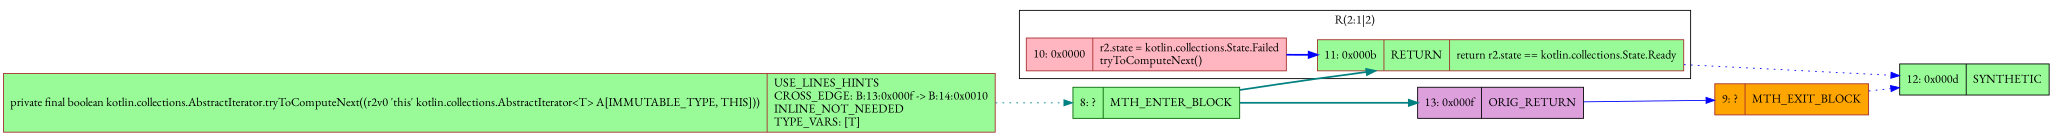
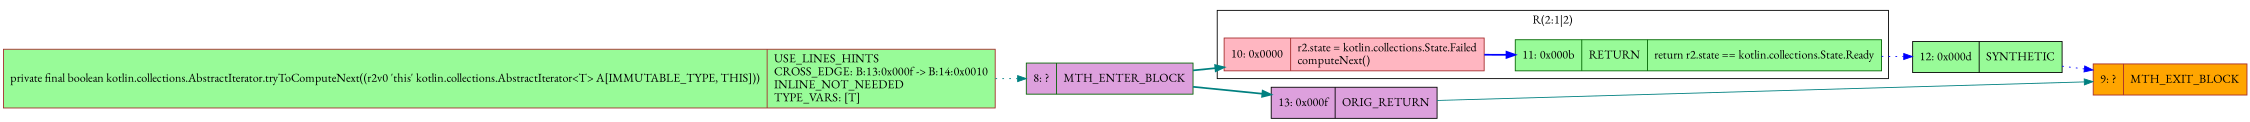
(1501, 55) -> (1698, 55)
(1151, 60) -> (1334, 60)
(1281, 84) -> (1204, 69)
(1880, 90) -> (2073, 68)
(1645, 101) -> (1761, 91)
(1156, 103) -> (1110, 79)
